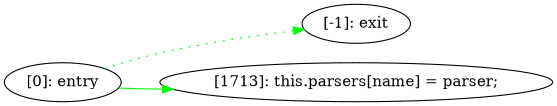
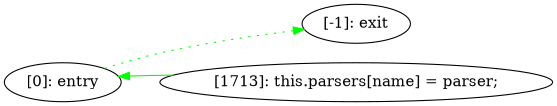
(140, 89) -> (151, 75)
